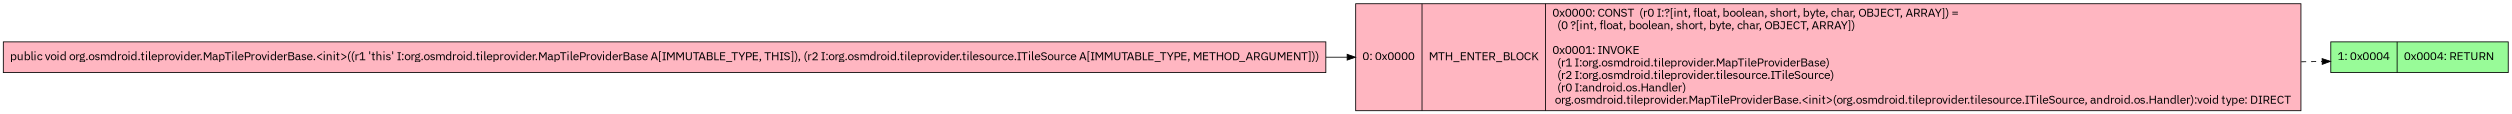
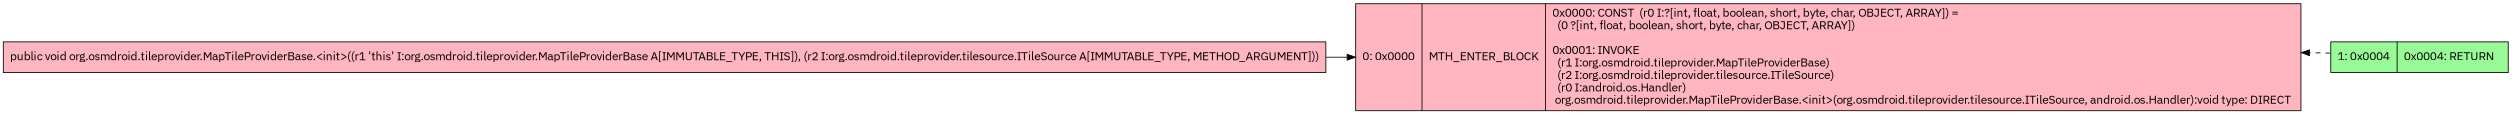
(2312, 62) -> (2320, 53)
